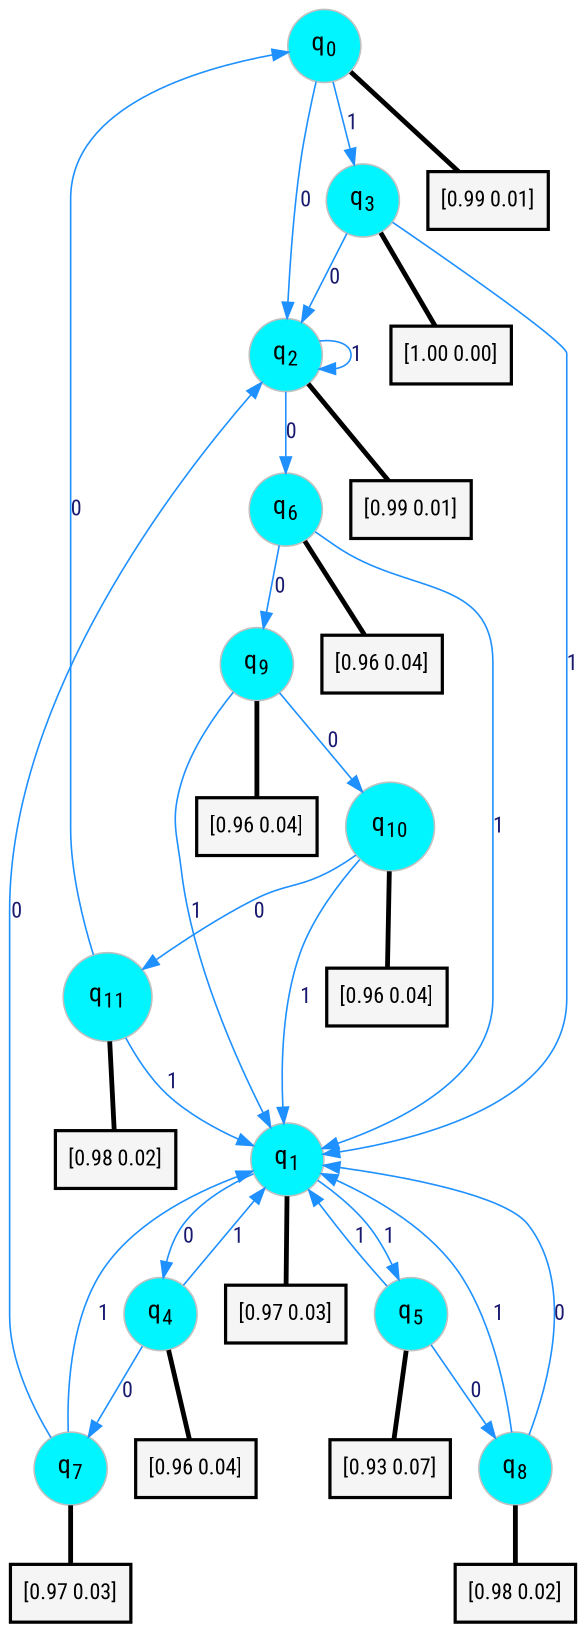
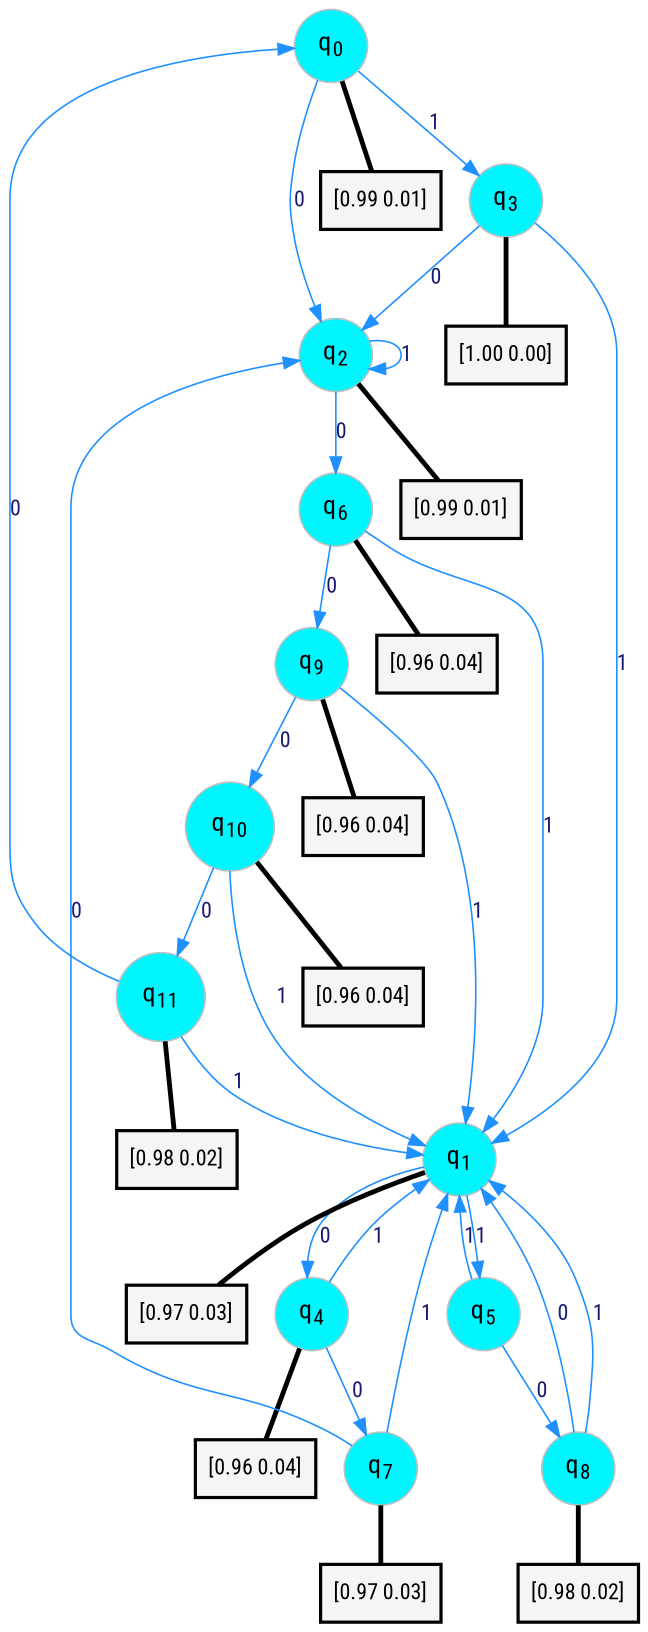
(390, 1469) -> none
